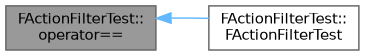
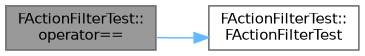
(190, 18) -> (175, 38)
